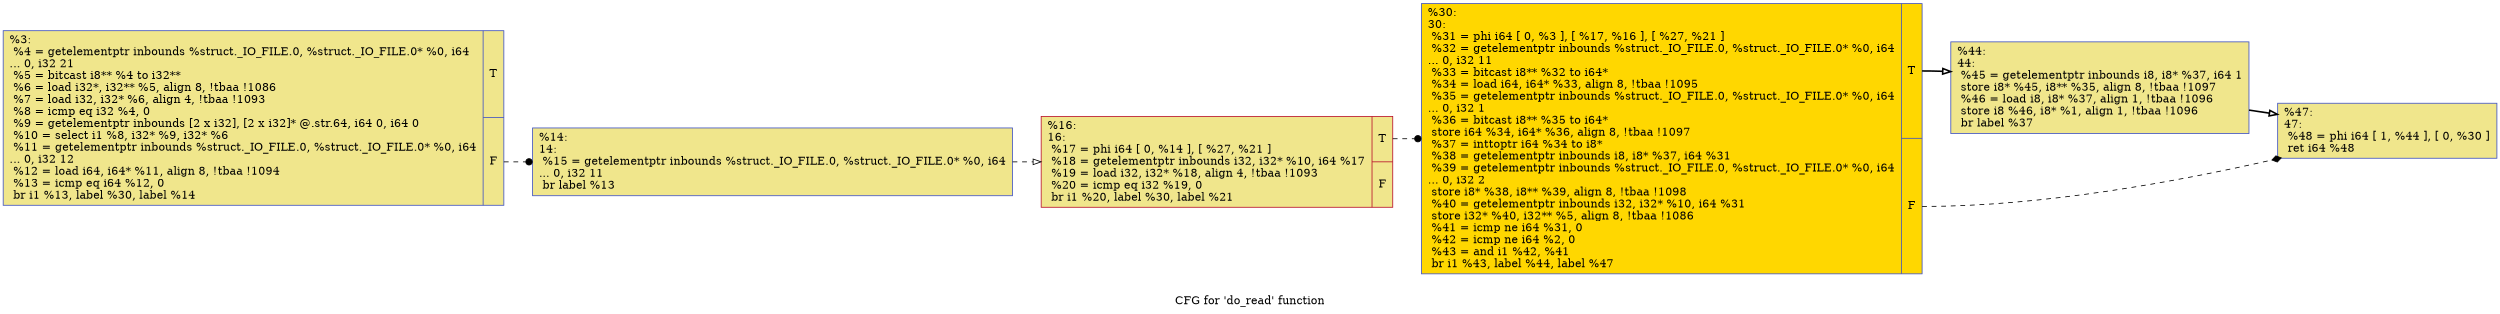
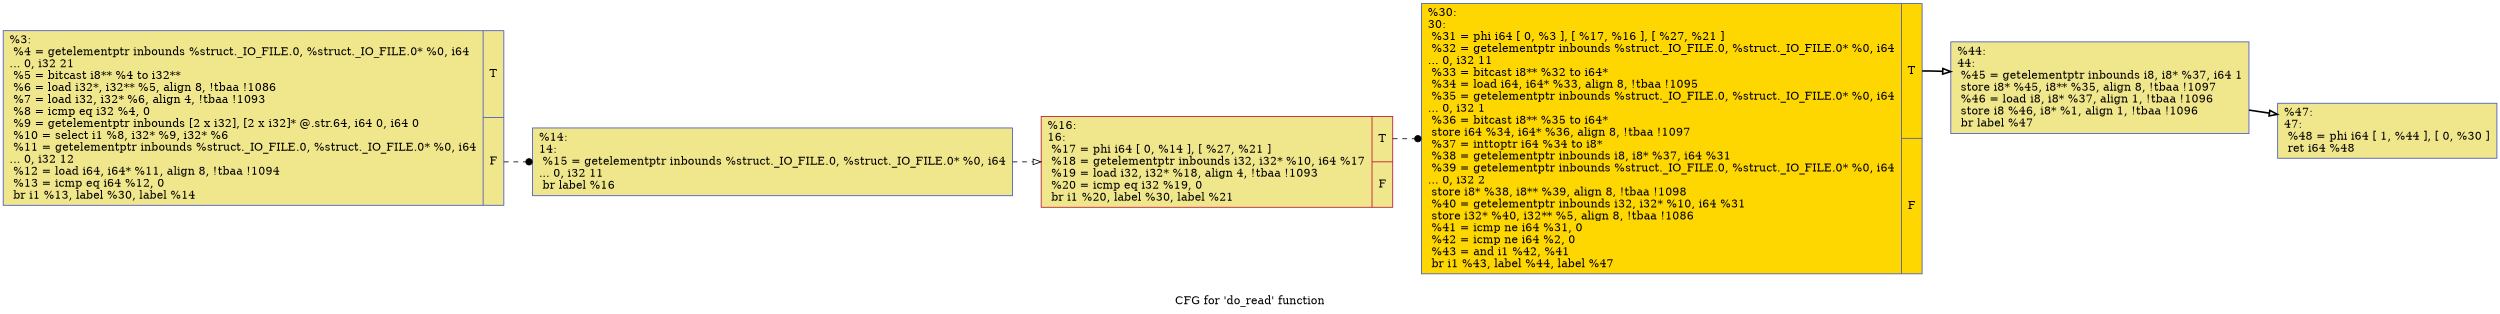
(1995, 123) -> (1995, 123)
(577, 185) -> (577, 185)
(2098, 192) -> none
